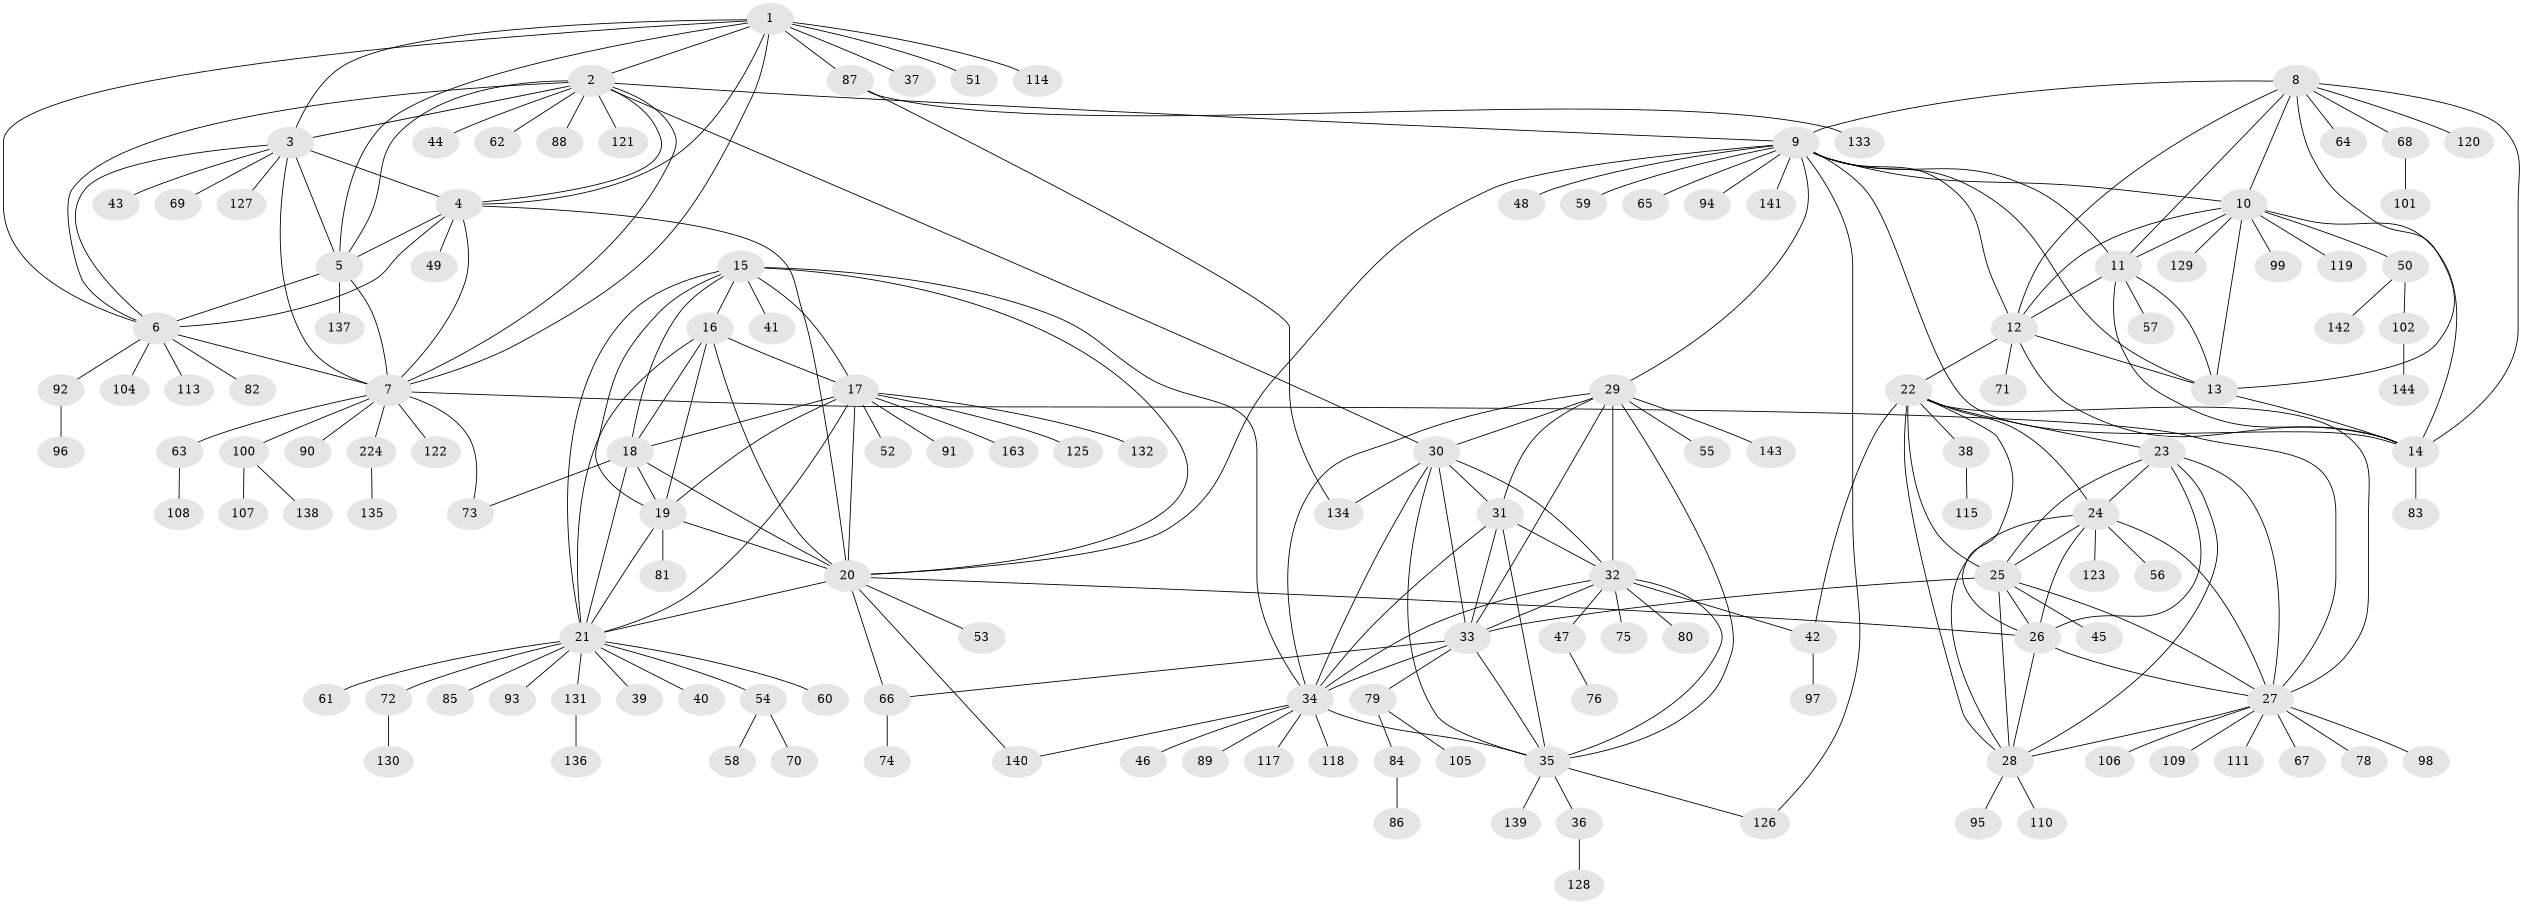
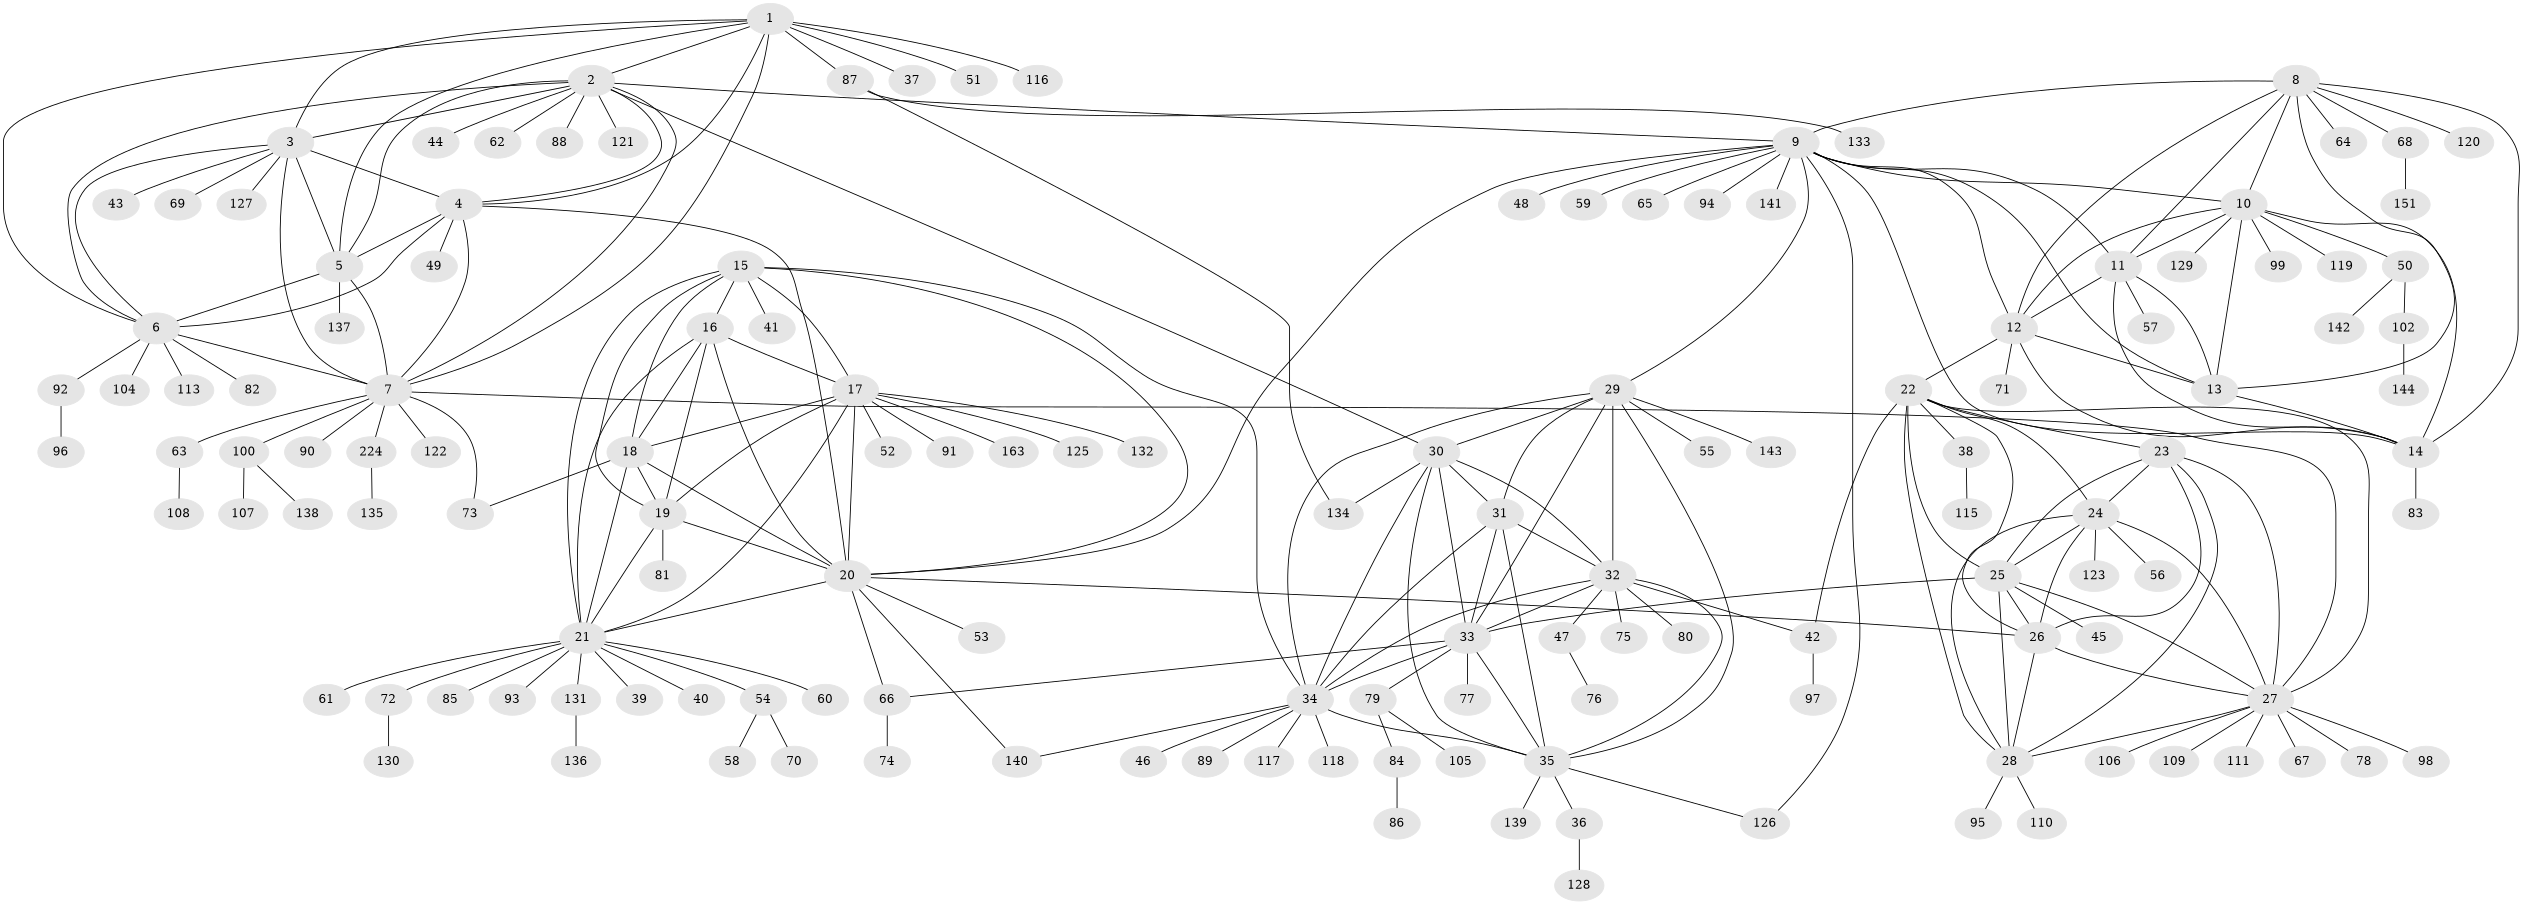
(1038, 81) -> (1038, 81)
(2406, 205) -> (2406, 205)
none -> (1468, 700)
